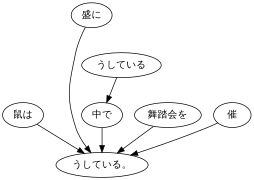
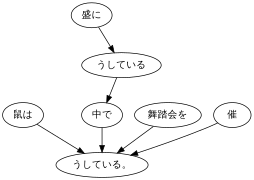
(70, 88) -> (105, 37)
